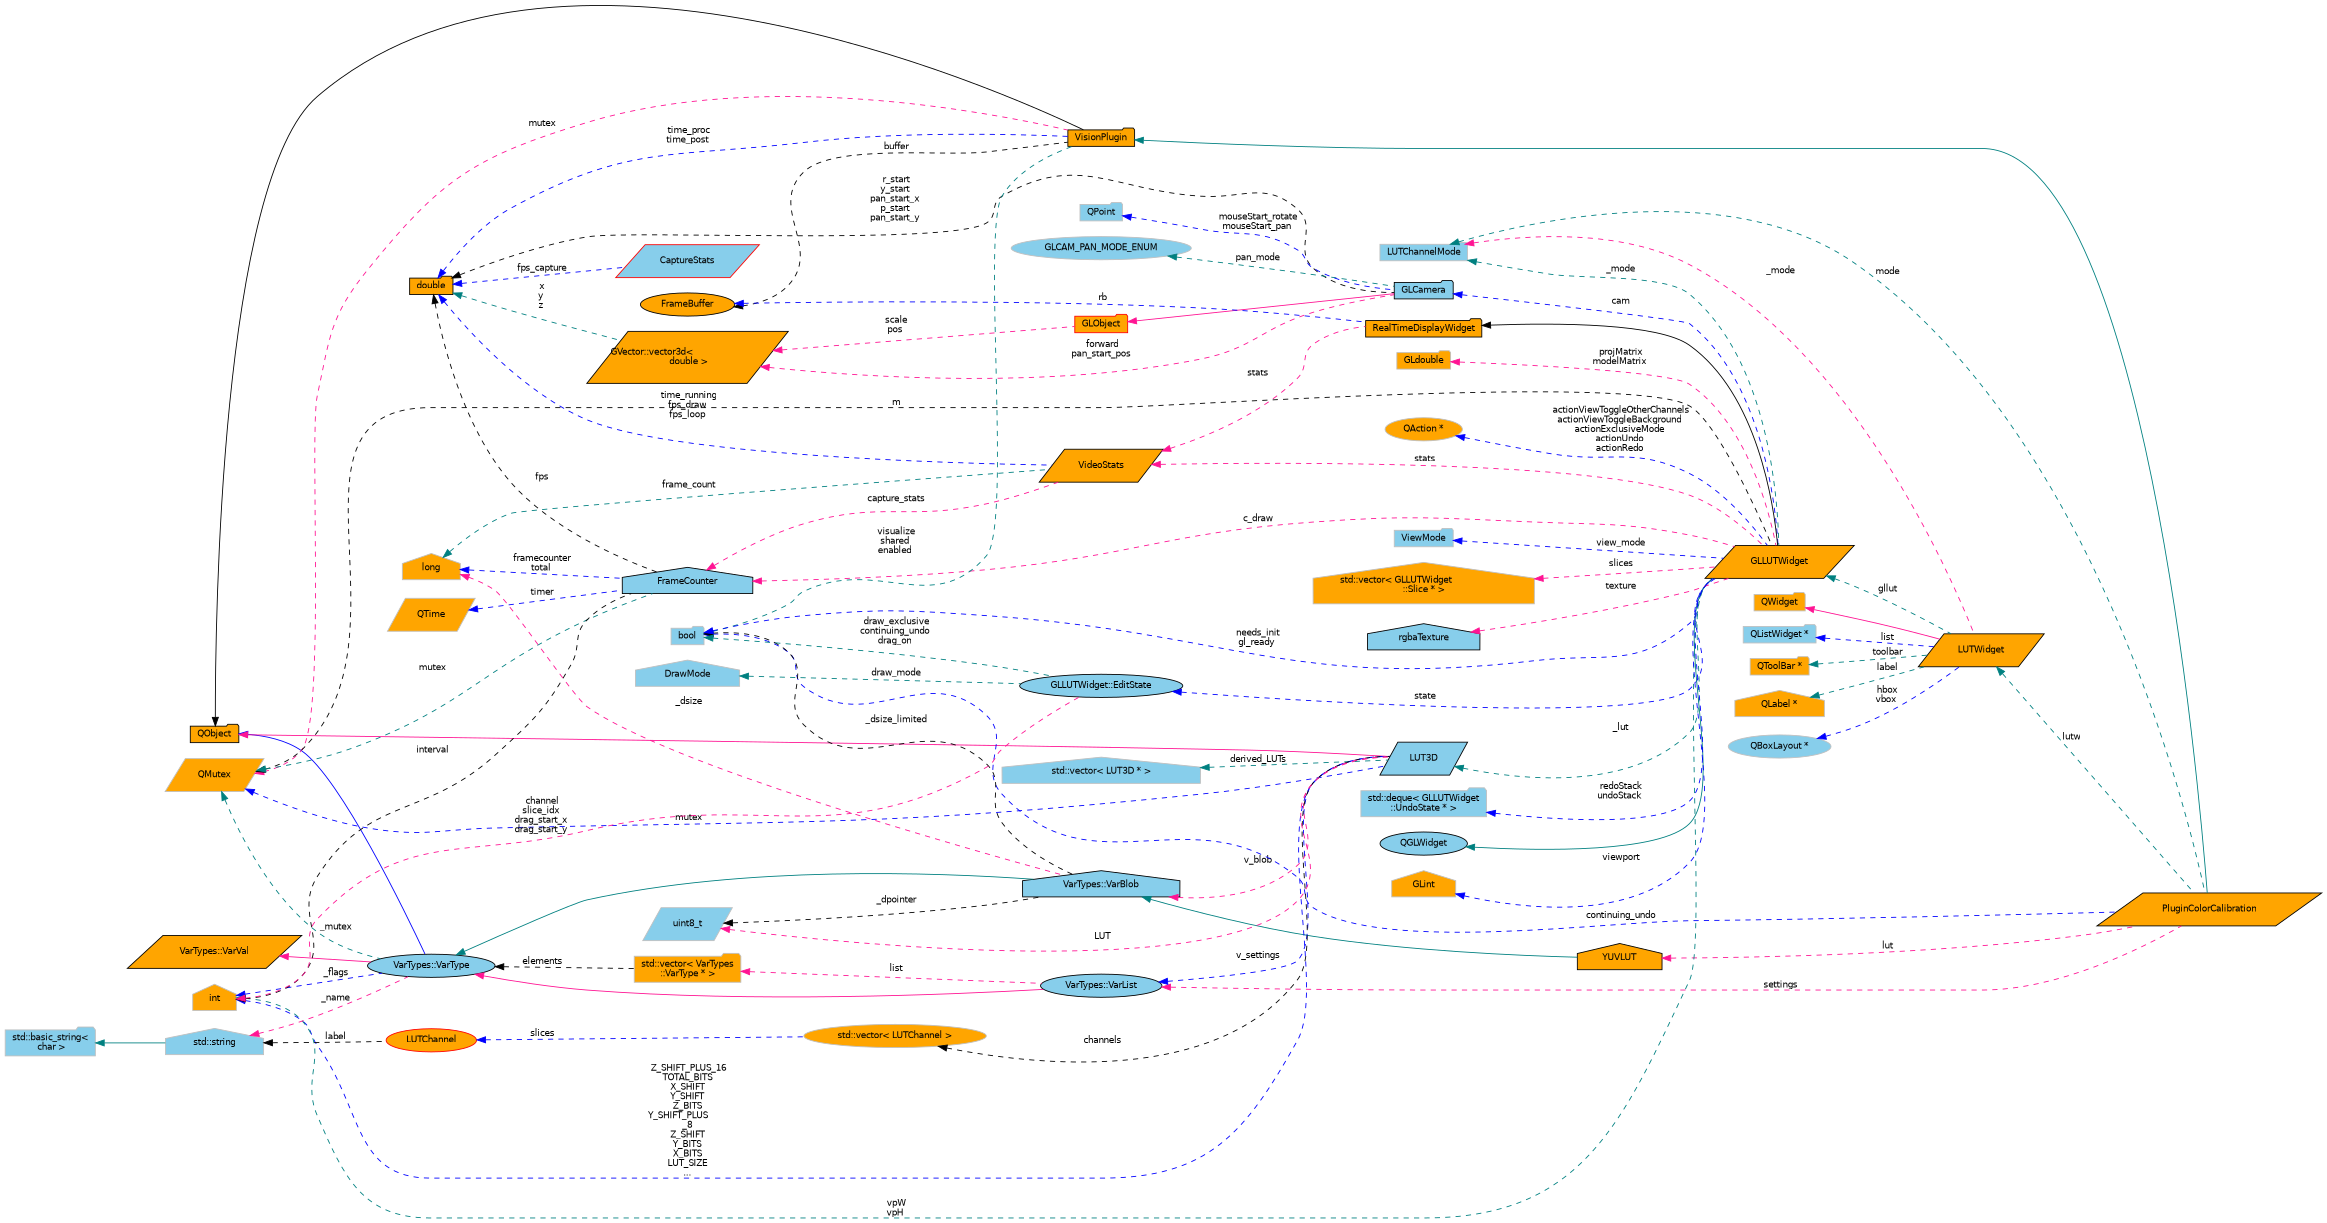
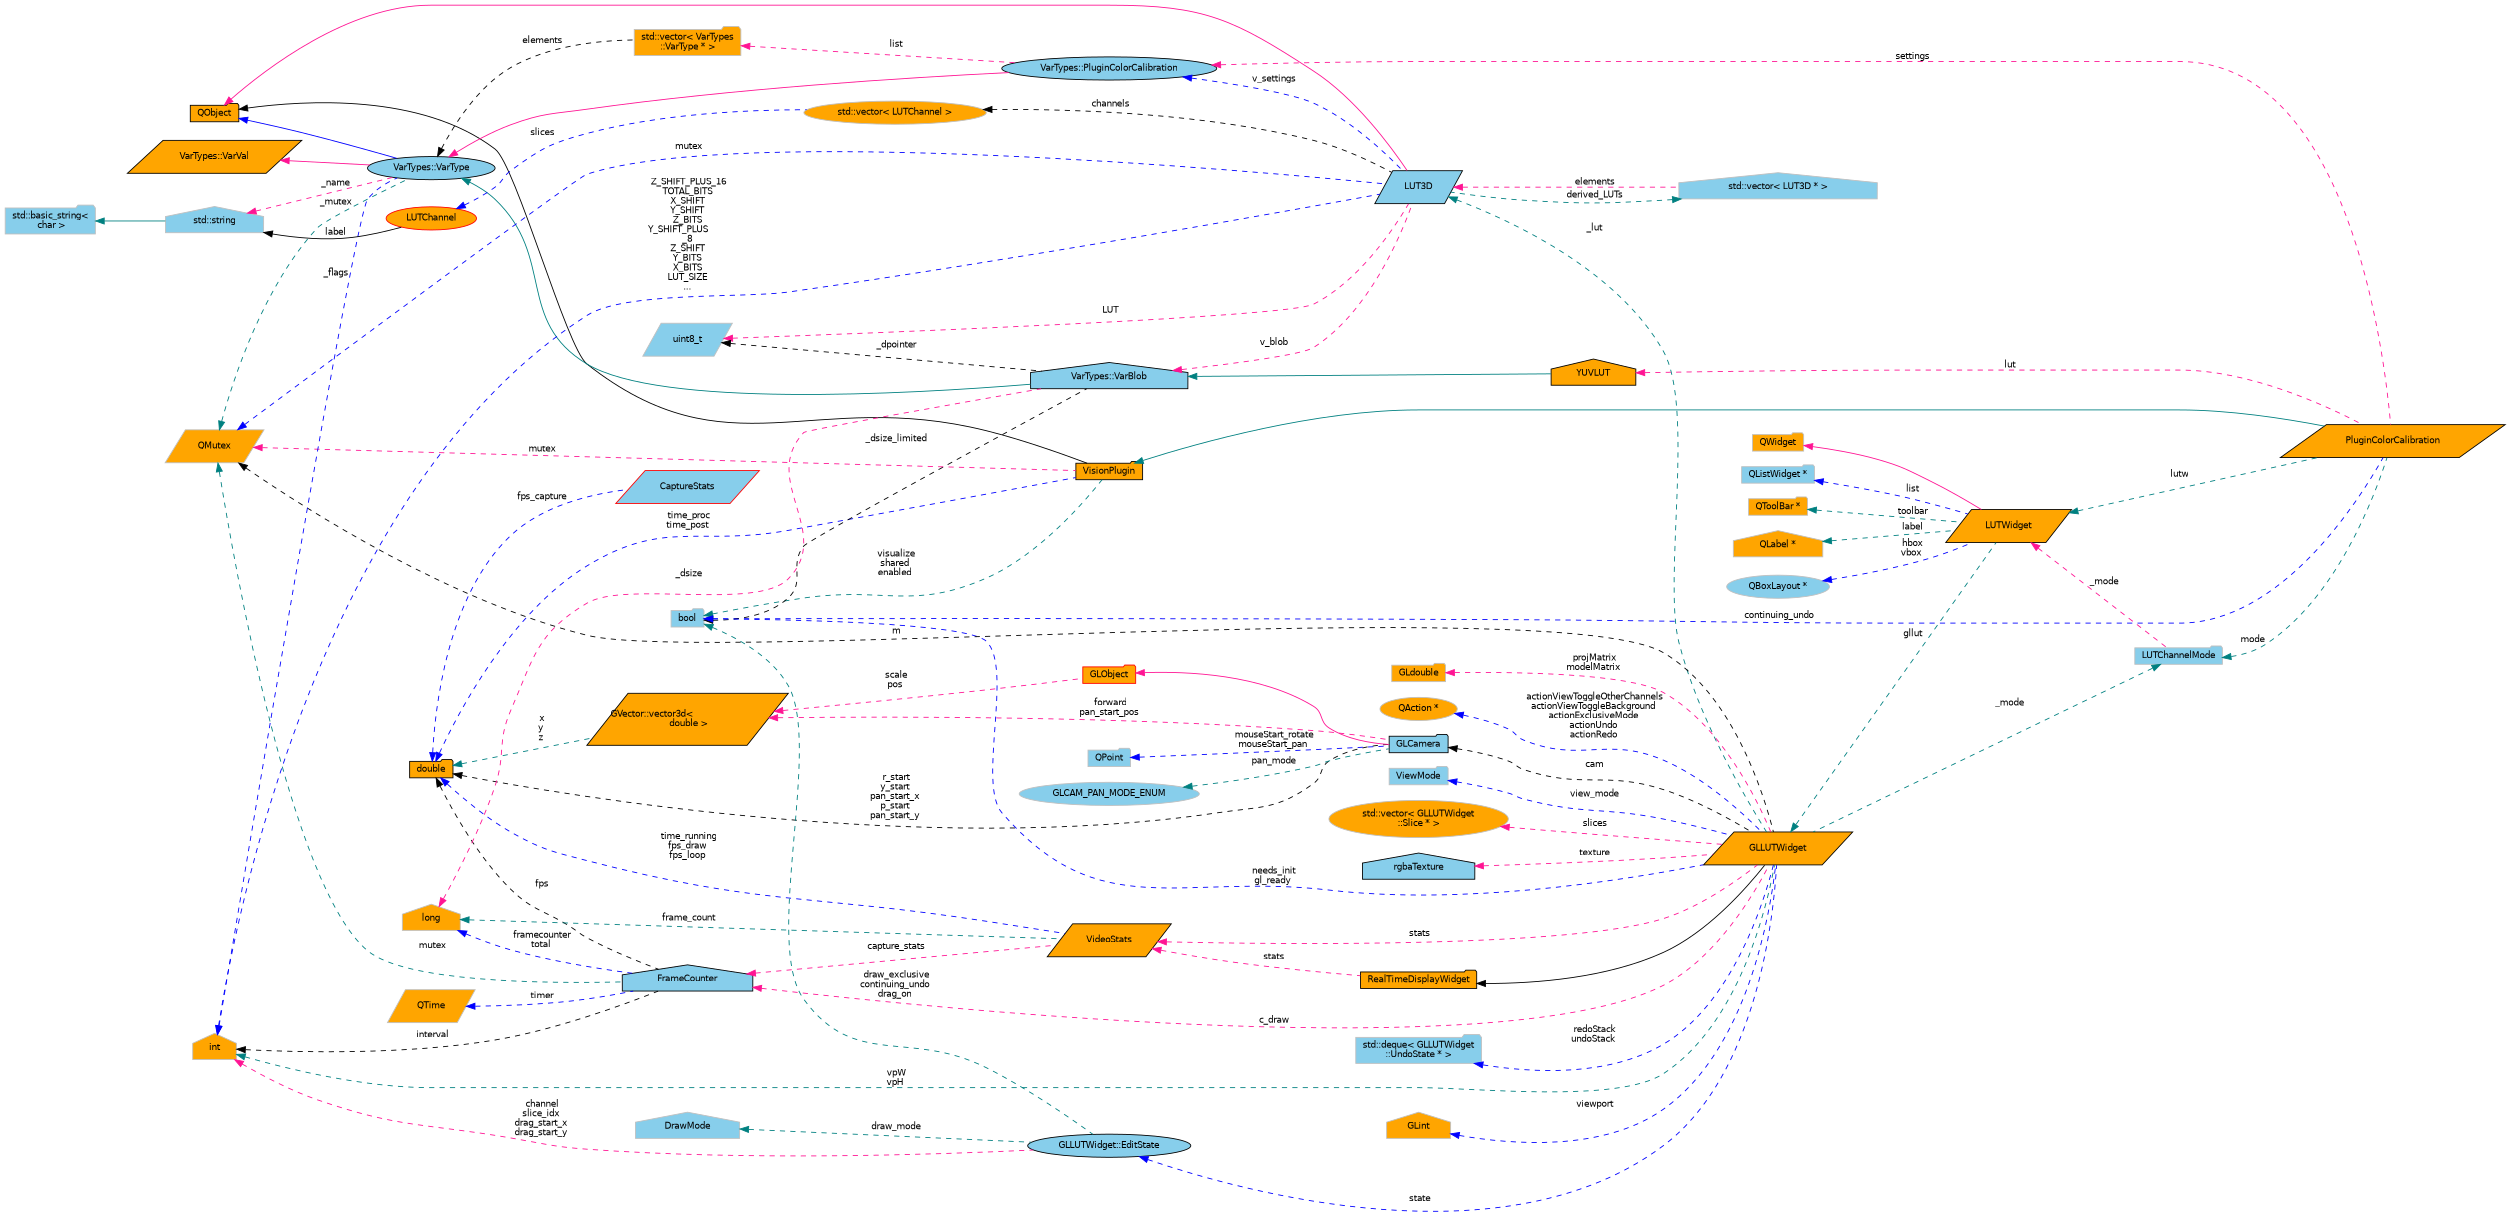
none -> (1571, 187)
(688, 305) -> none
(1695, 329) -> (1607, 780)
(1790, 342) -> (2103, 598)
(1424, 585) -> (1419, 819)
(1424, 844) -> none
(1101, 986) -> (1109, 68)
(329, 1042) -> (337, 239)
